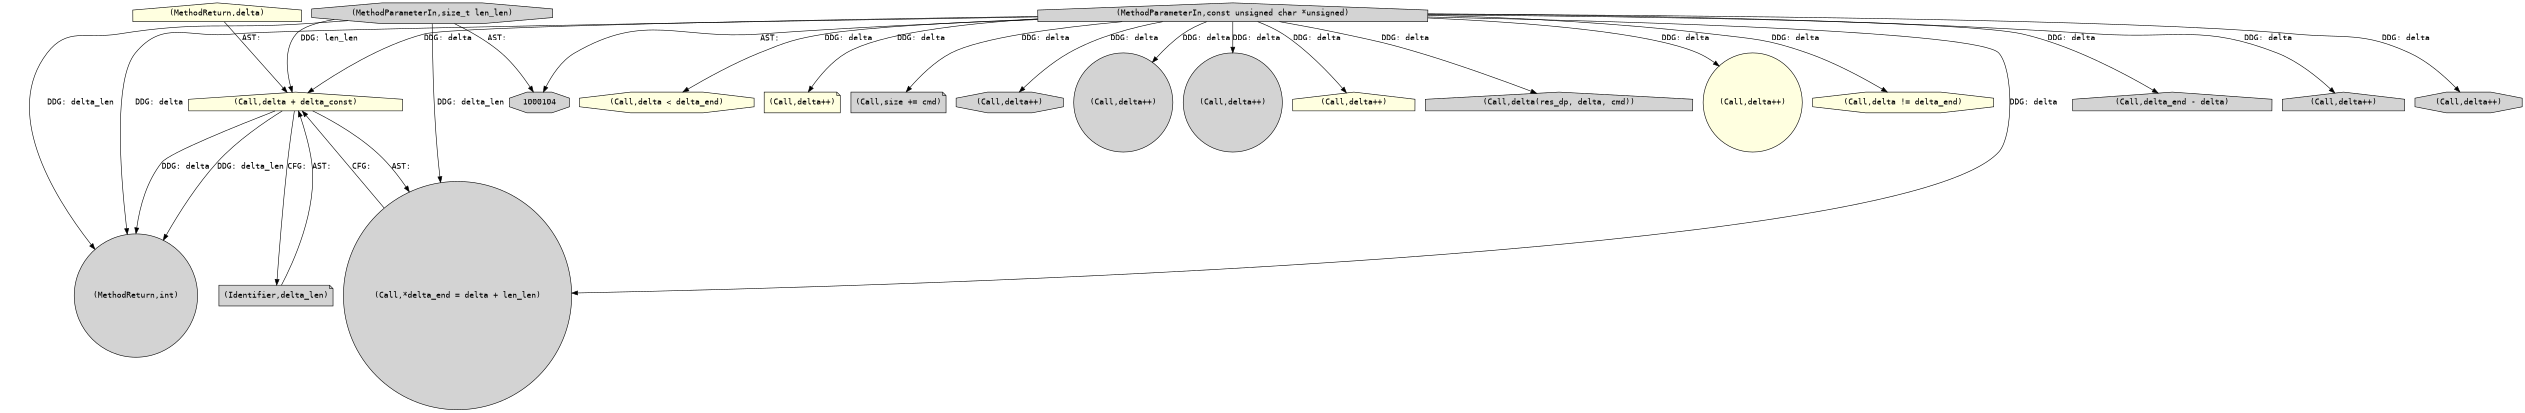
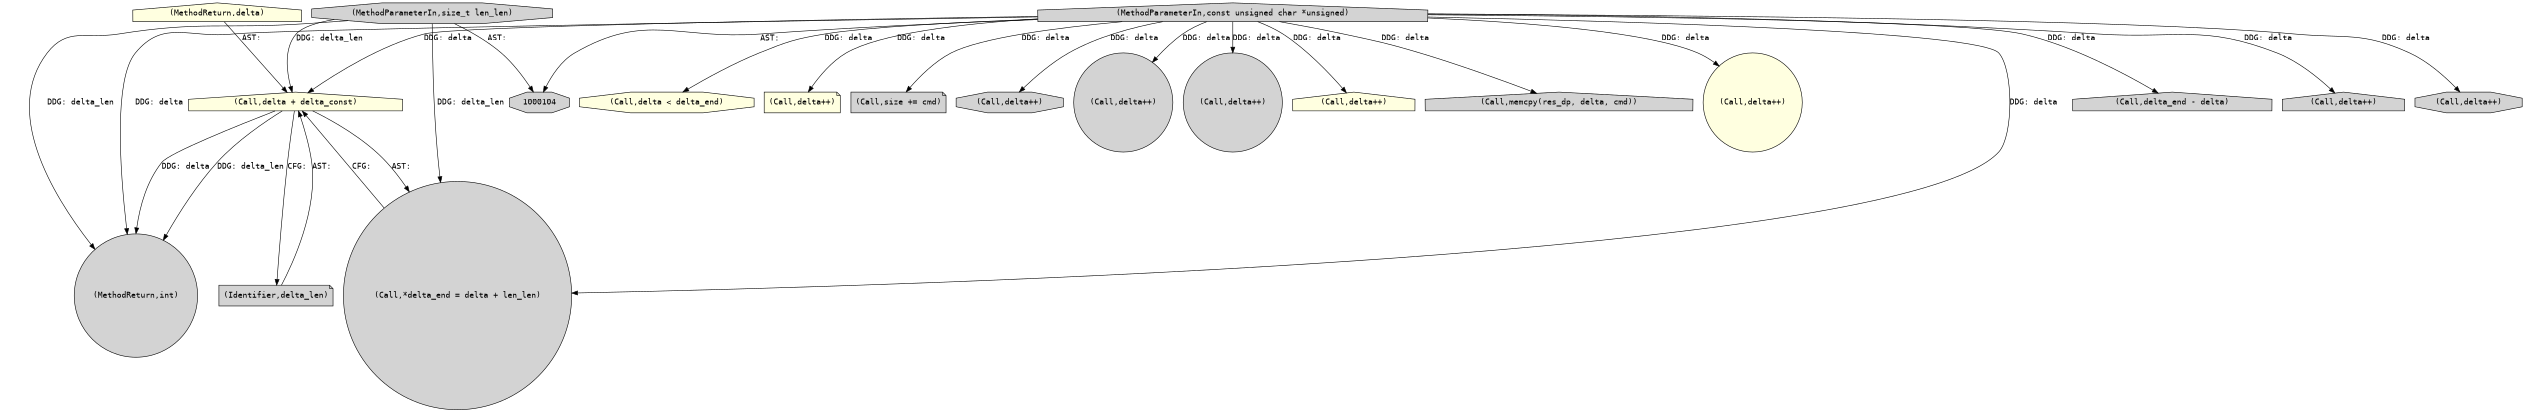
(330, 38) -> (330, 38)
(1559, 102) -> (1559, 102)
(1903, 102) -> none
